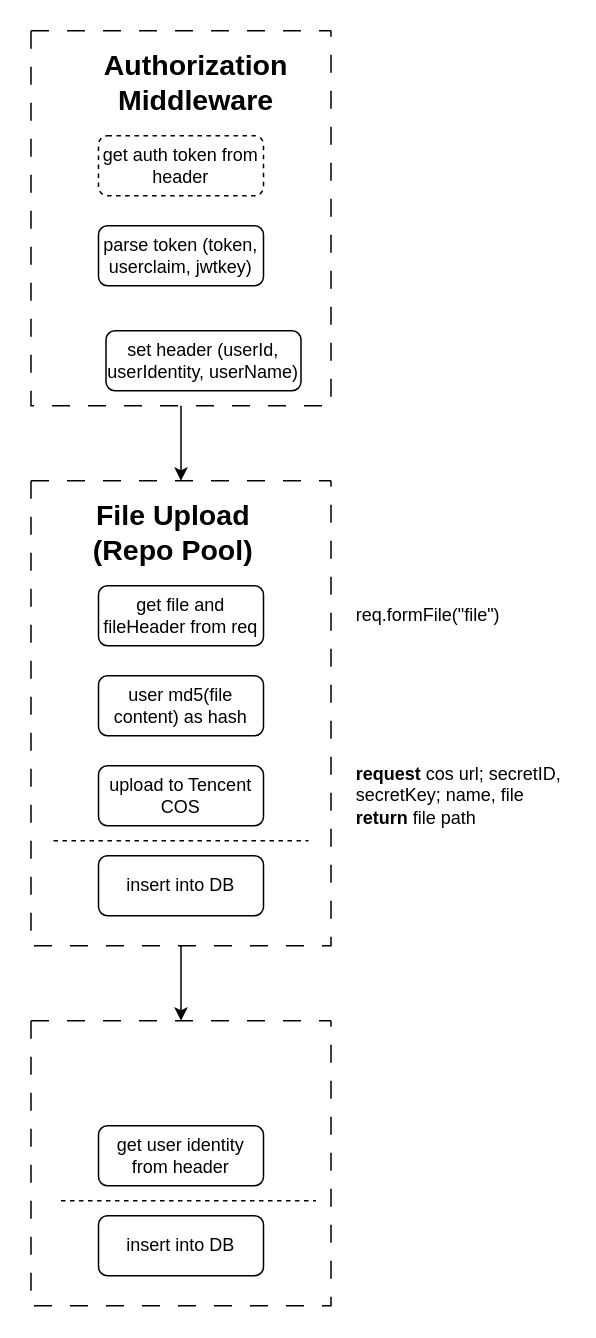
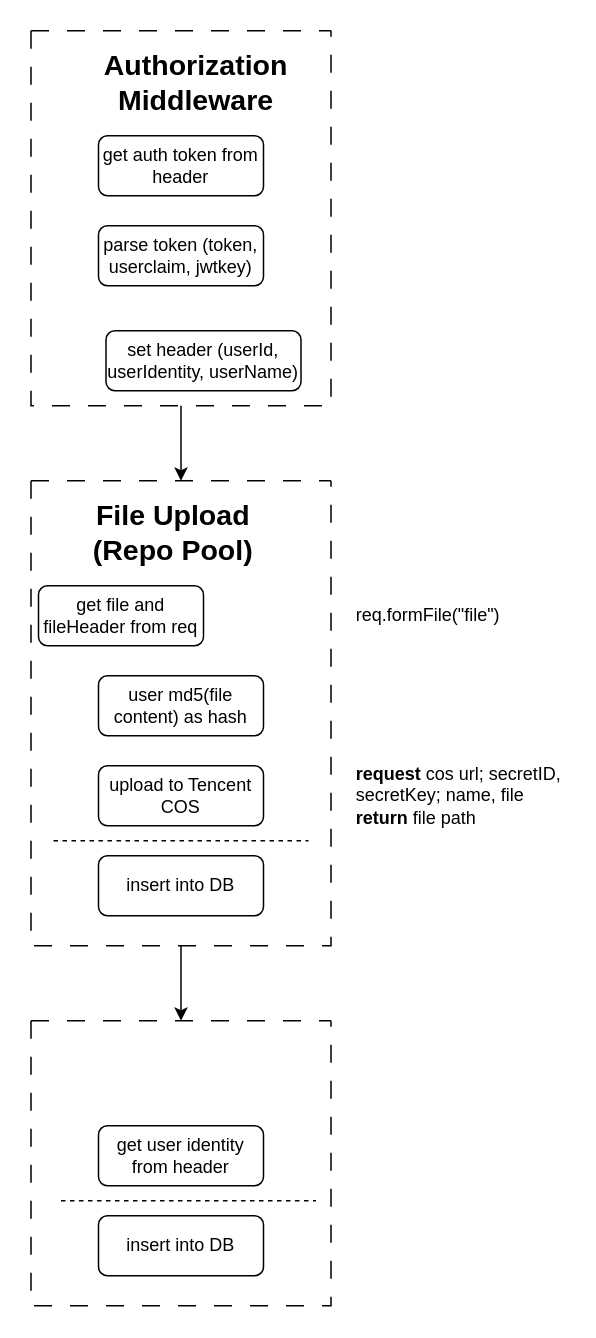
(181, 166) -> (181, 166)
(181, 616) -> (121, 616)
